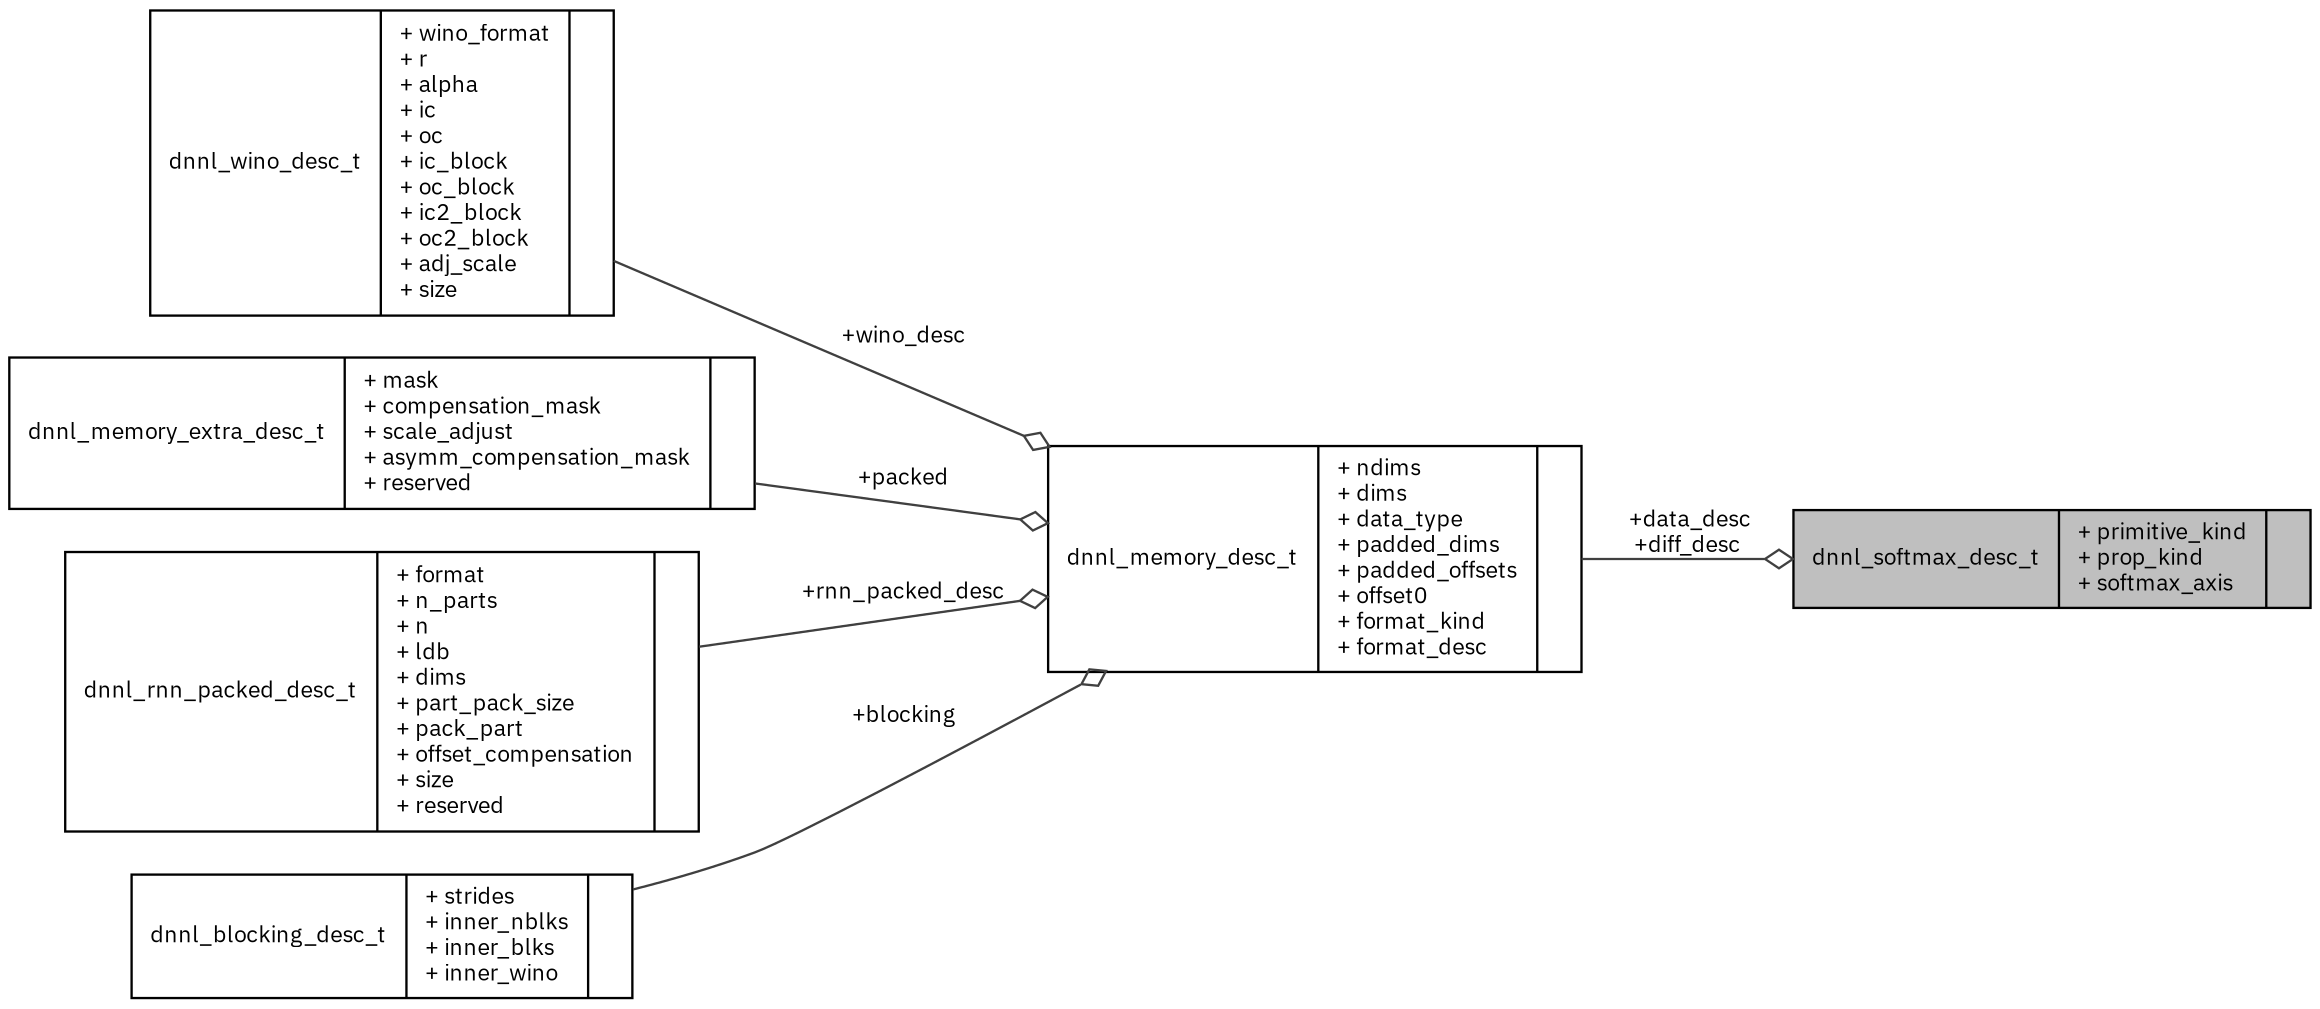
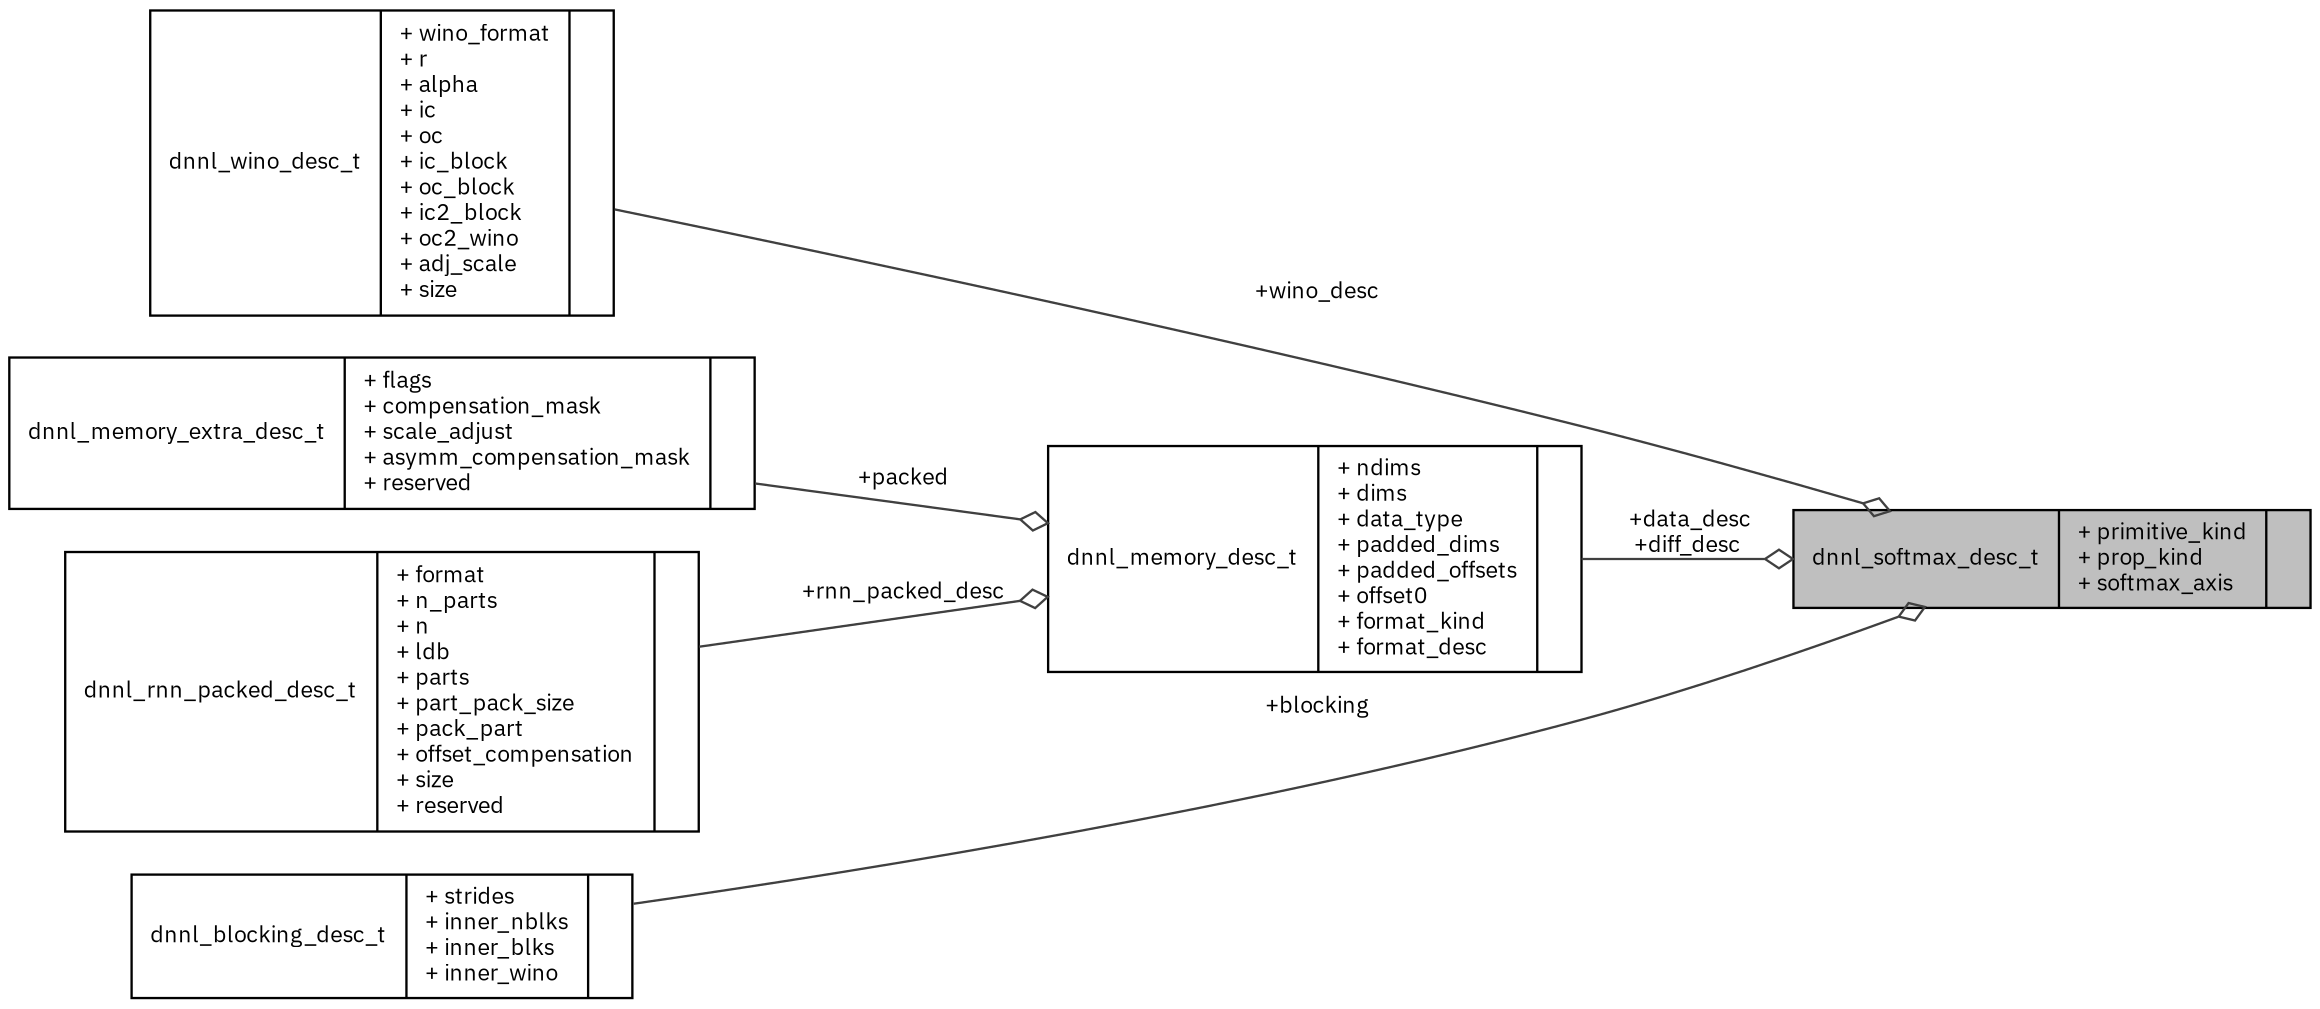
(465, 239) -> (460, 239)
(819, 348) -> (1242, 345)
(402, 381) -> (398, 381)
(432, 678) -> (433, 678)
(862, 800) -> (1273, 792)
